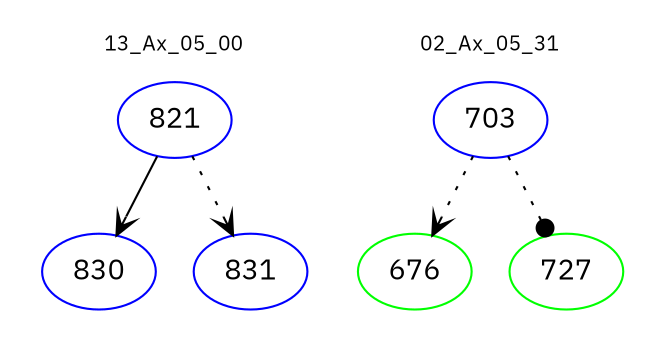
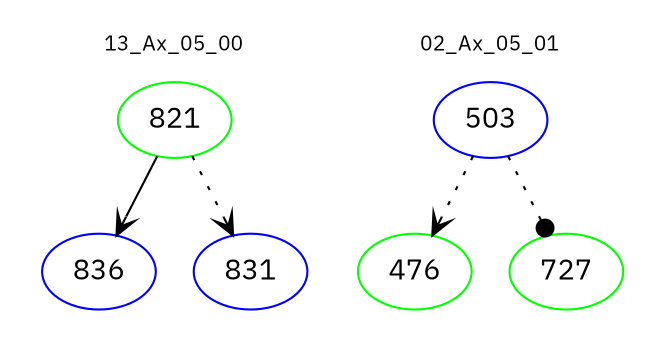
(491, 45) -> (491, 45)
(175, 120) -> (175, 120)
(491, 120) -> (491, 120)
(99, 272) -> (99, 272)
(415, 272) -> (415, 272)
